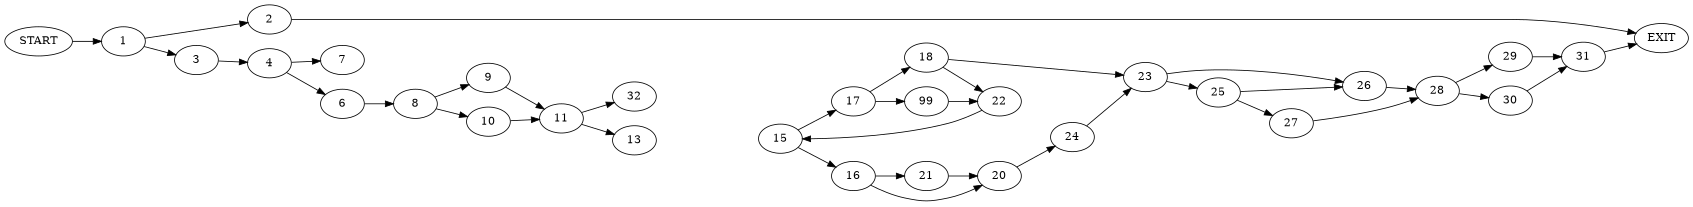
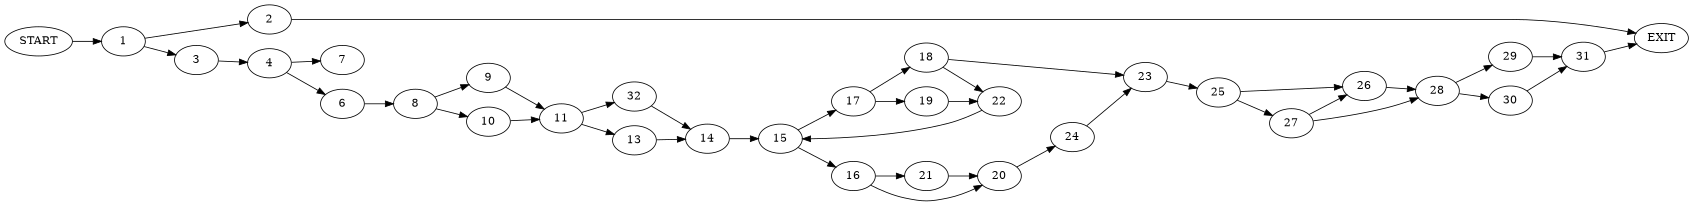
(1251, 71) -> (1324, 107)
(926, 101) -> (926, 101)
none -> (707, 139)
